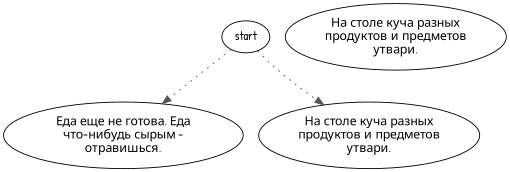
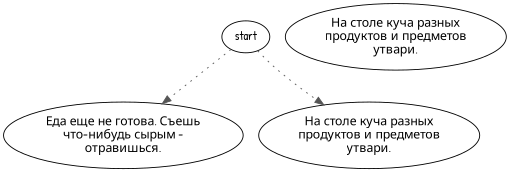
(123, 135) -> (123, 135)
